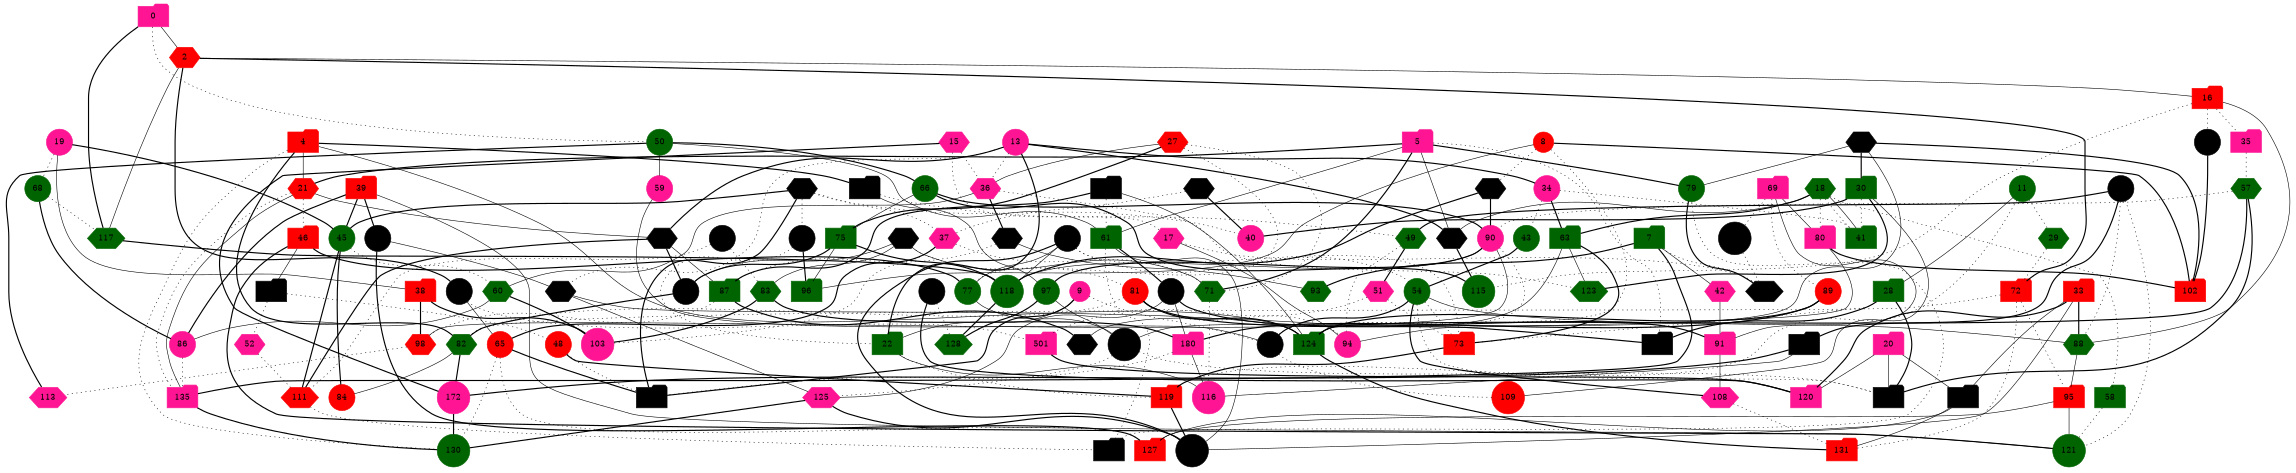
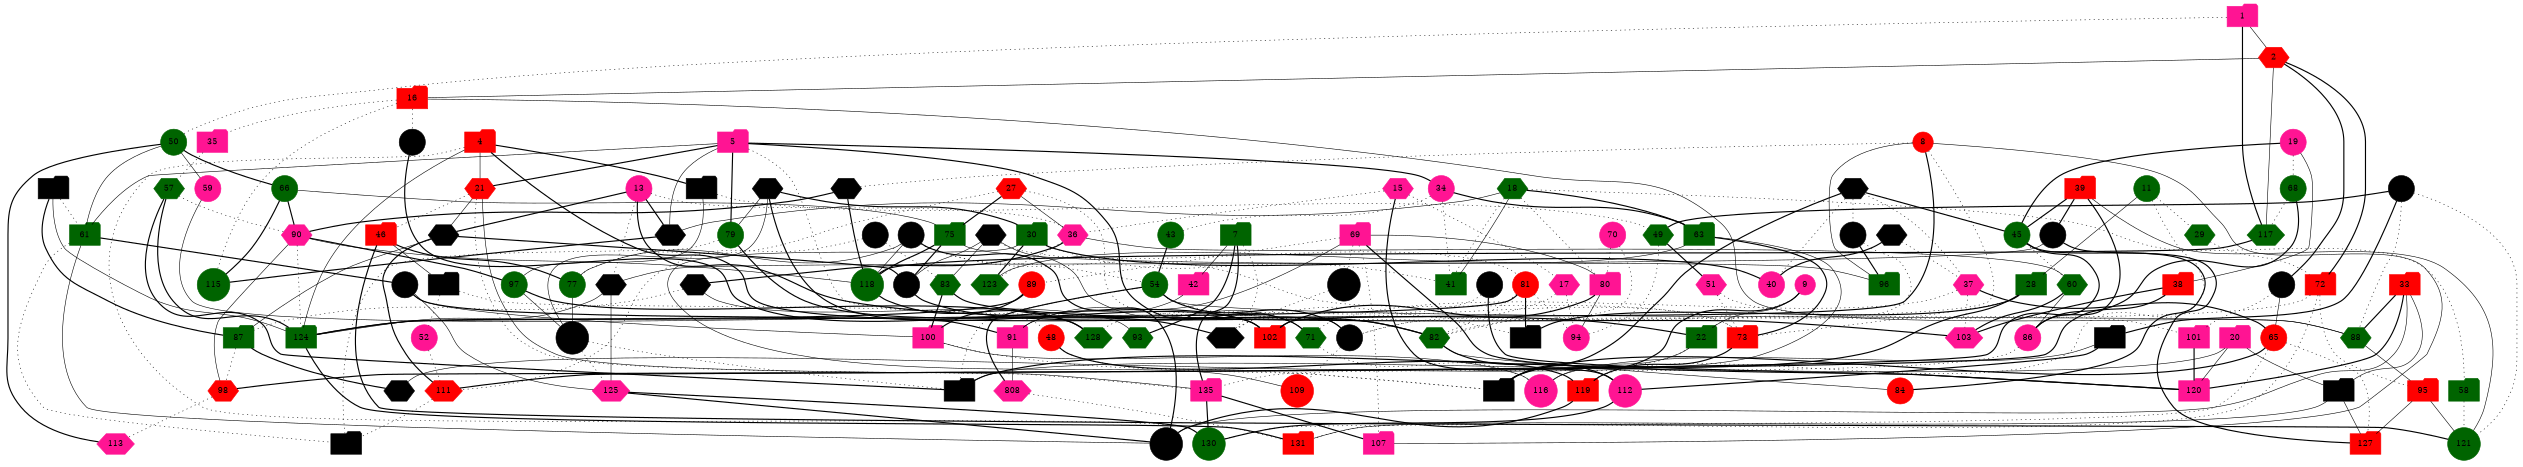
(153, 17) -> (2242, 17)
(1283, 159) -> (1090, 153)
none -> (1613, 235)
(1491, 238) -> (297, 235)
(1720, 291) -> (1194, 285)
(1274, 292) -> (1570, 312)
(250, 345) -> (424, 338)
(598, 345) -> (1964, 338)
(1041, 345) -> (2194, 338)
(1188, 345) -> (928, 338)
none -> (1751, 372)
(454, 398) -> (1625, 391)
(1720, 398) -> (1012, 391)
none -> (1379, 444)
